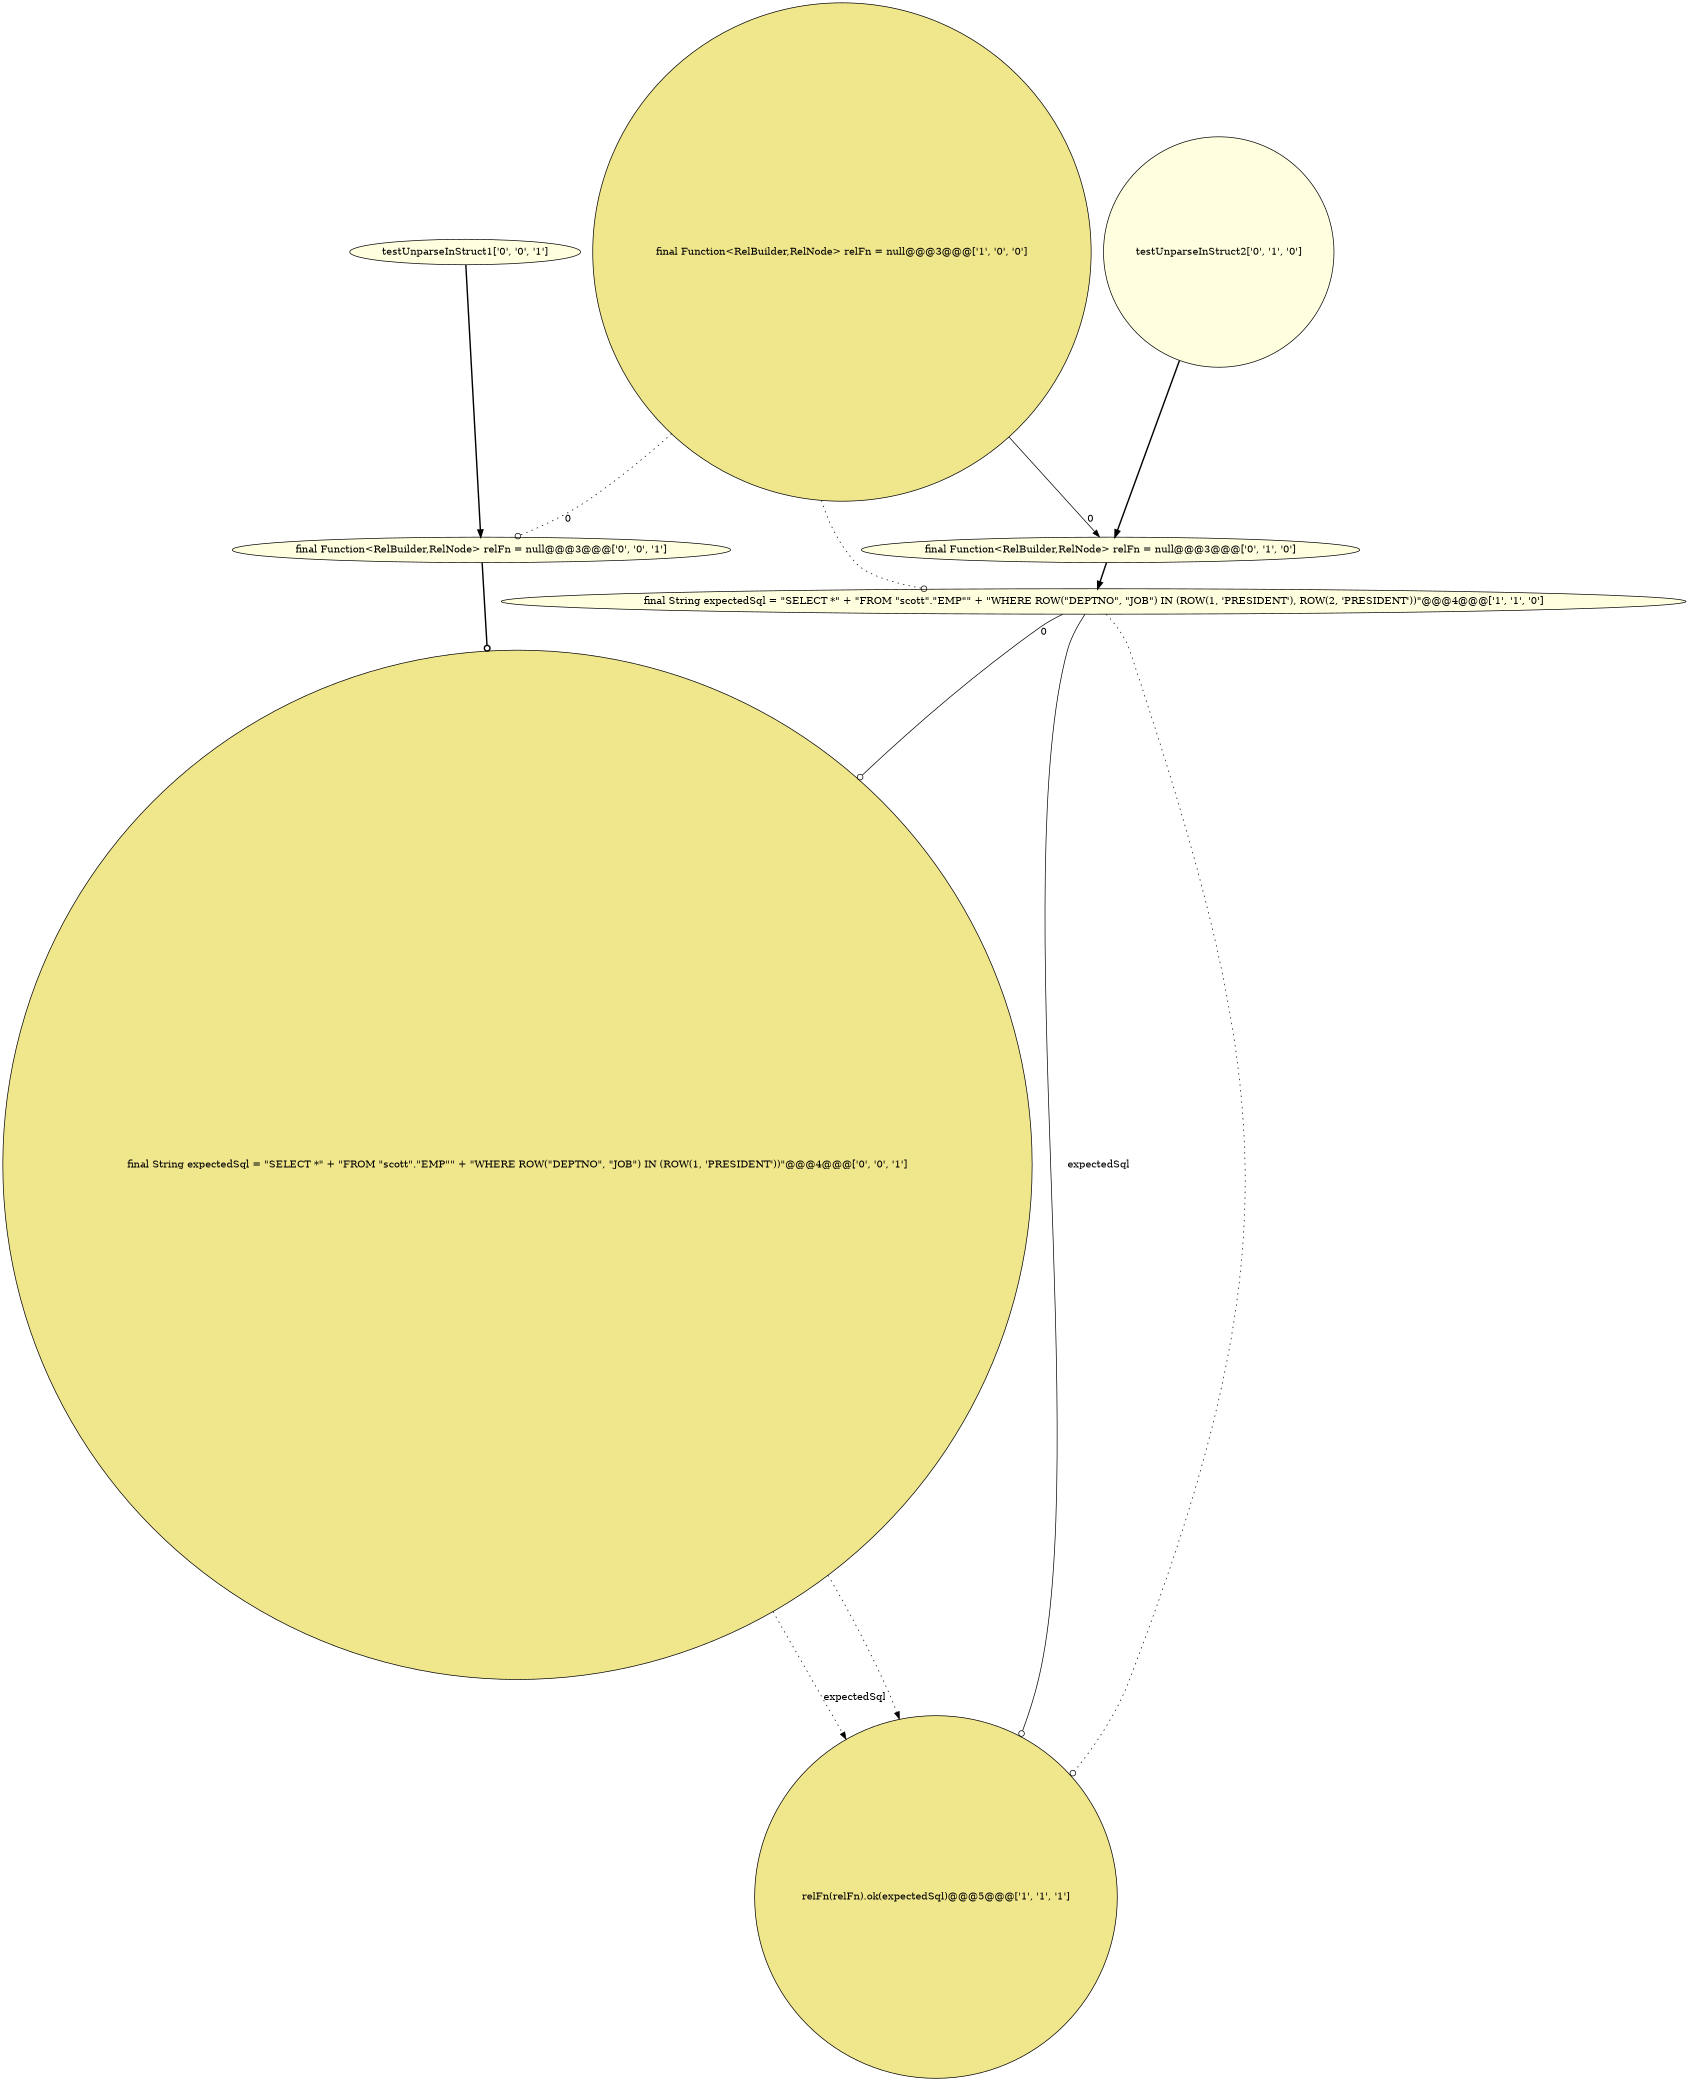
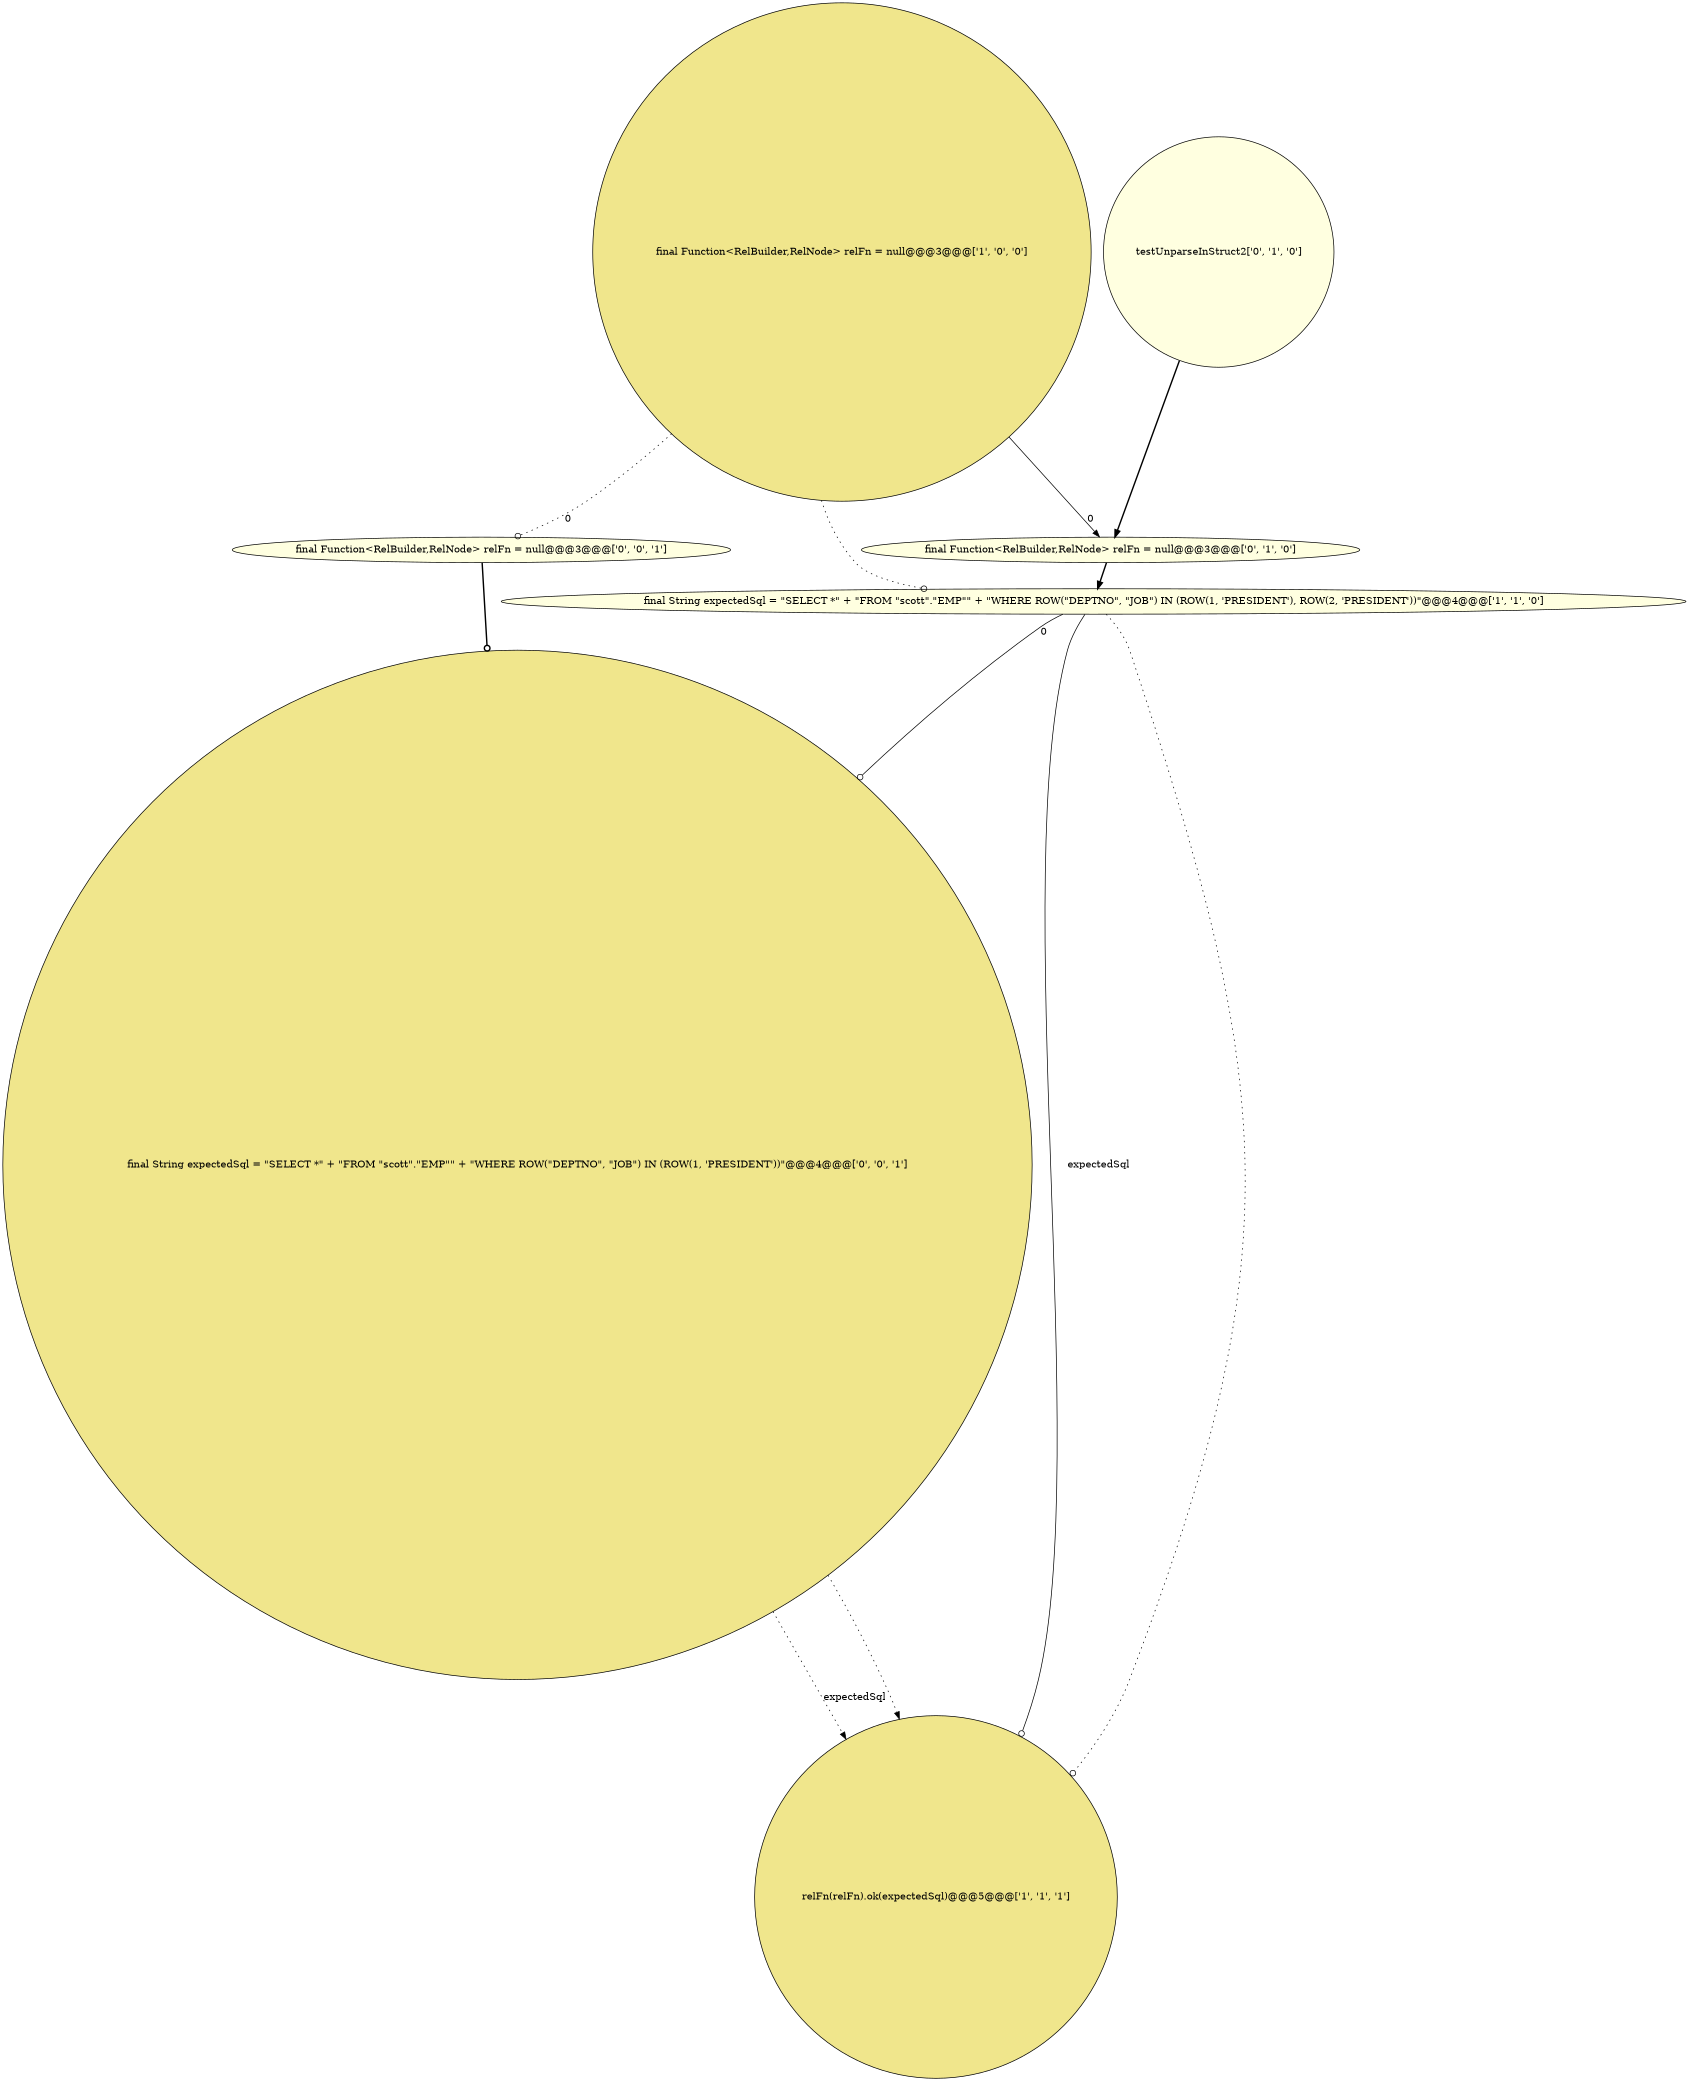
(465, 252) -> none
